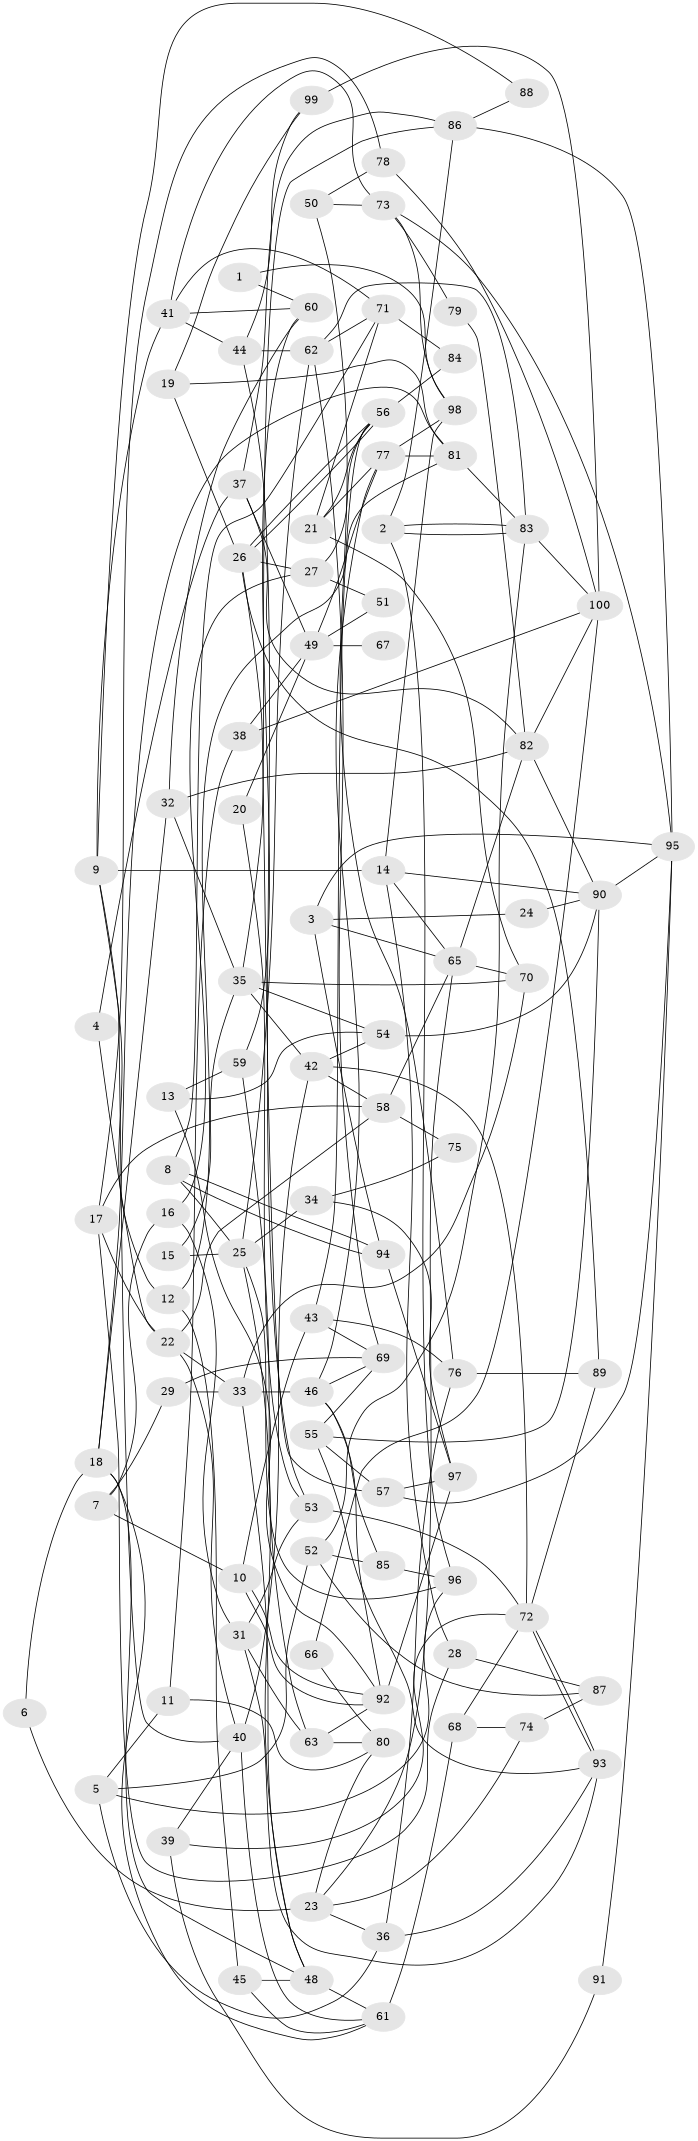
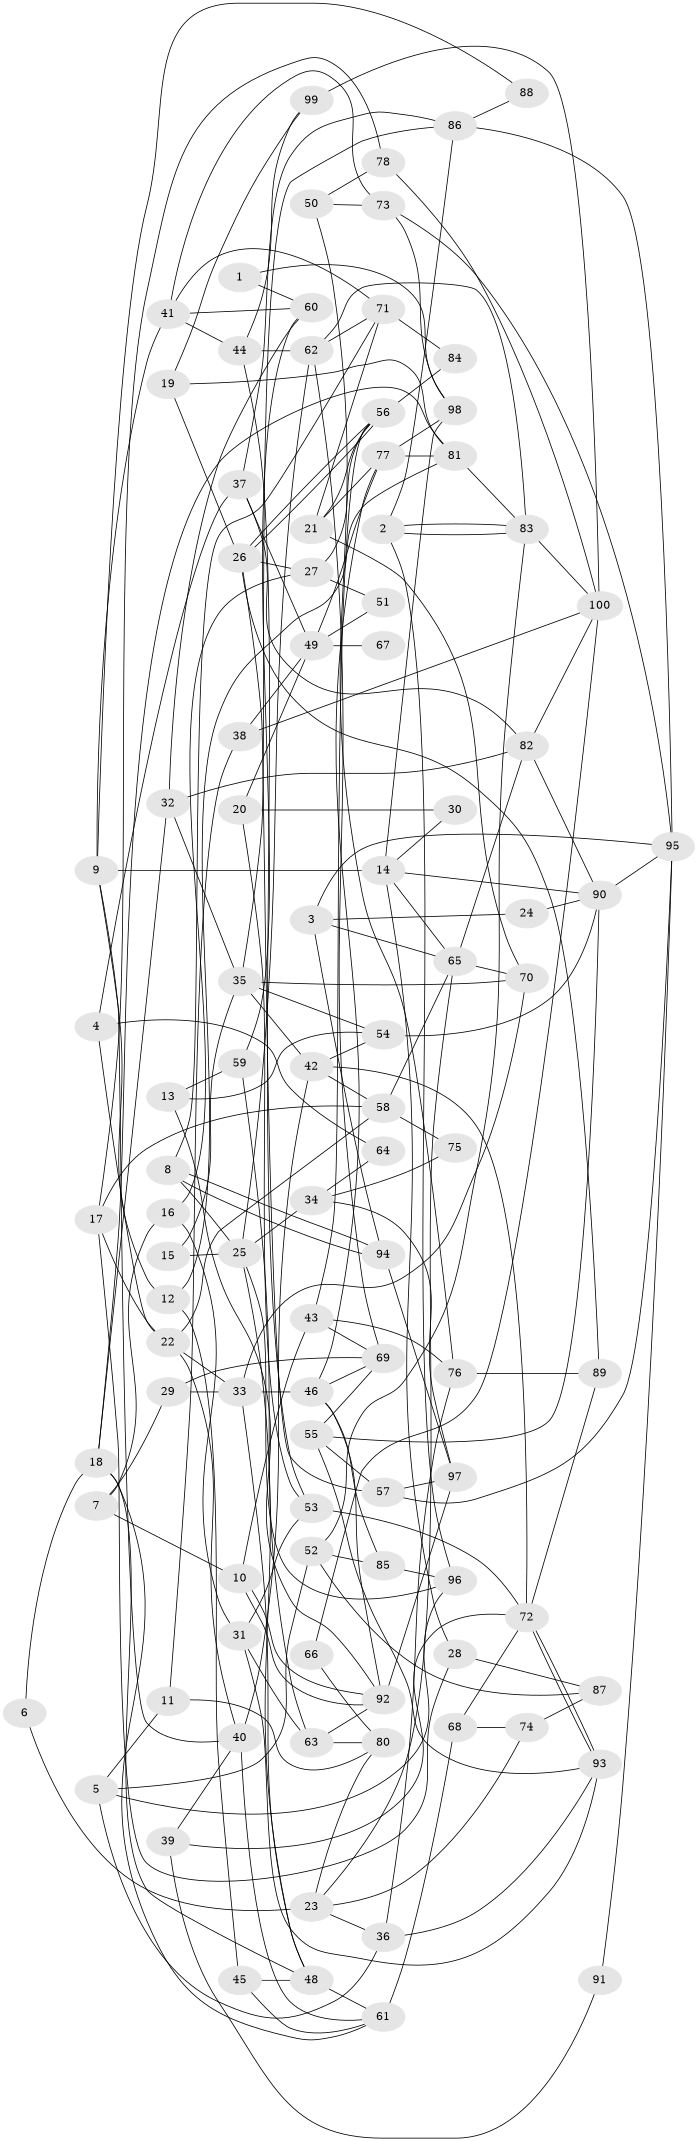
(455, 312) -> none
none -> (455, 810)
none -> (383, 1151)
